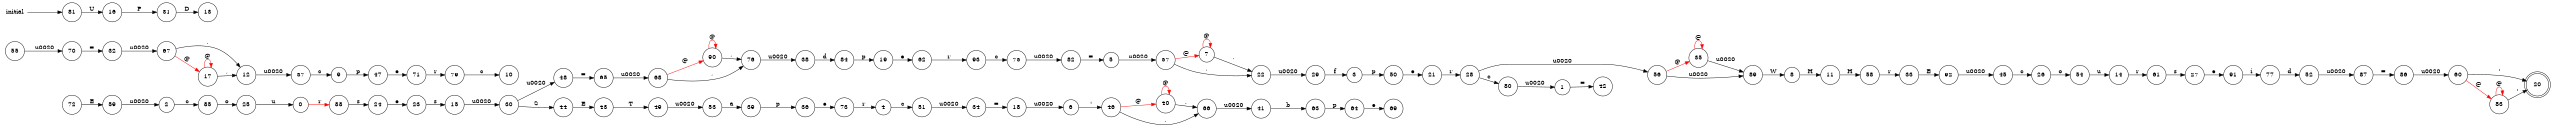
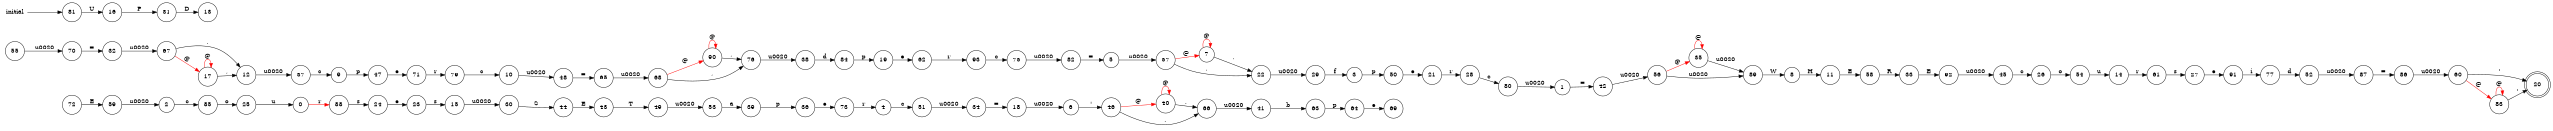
(1561, 64) -> (1628, 81)
(1850, 72) -> (1850, 72)
(1889, 72) -> (1889, 72)
(534, 92) -> (534, 76)
